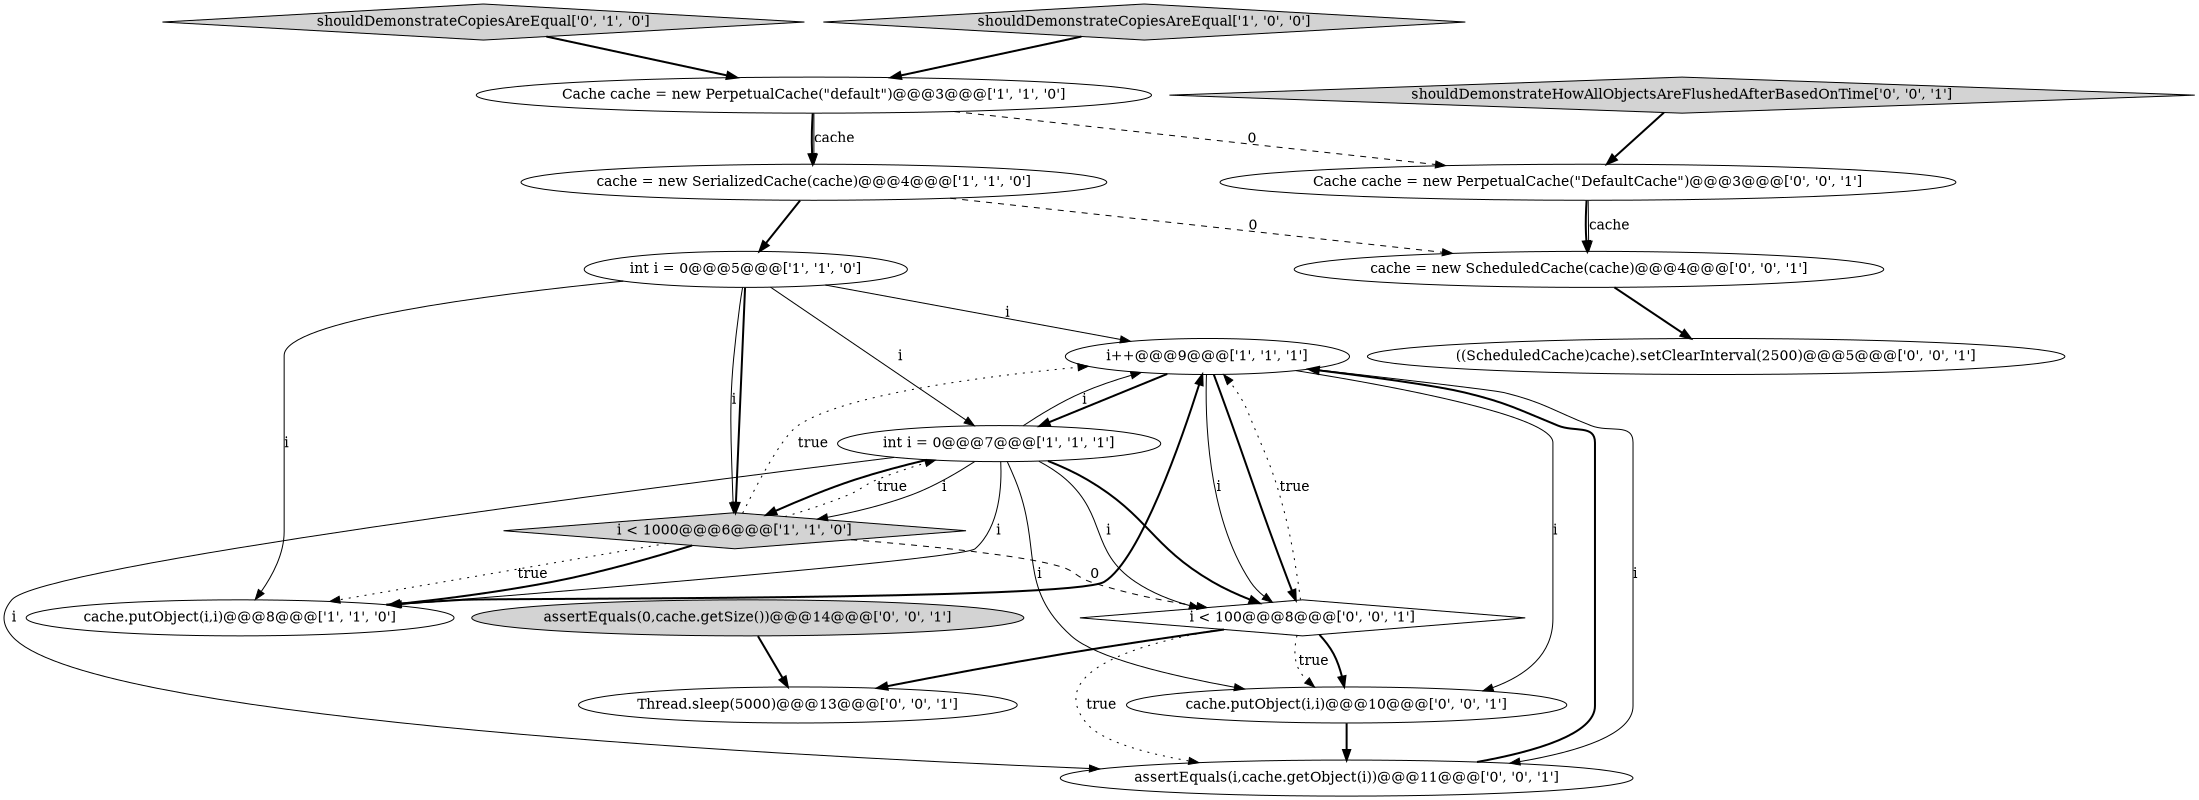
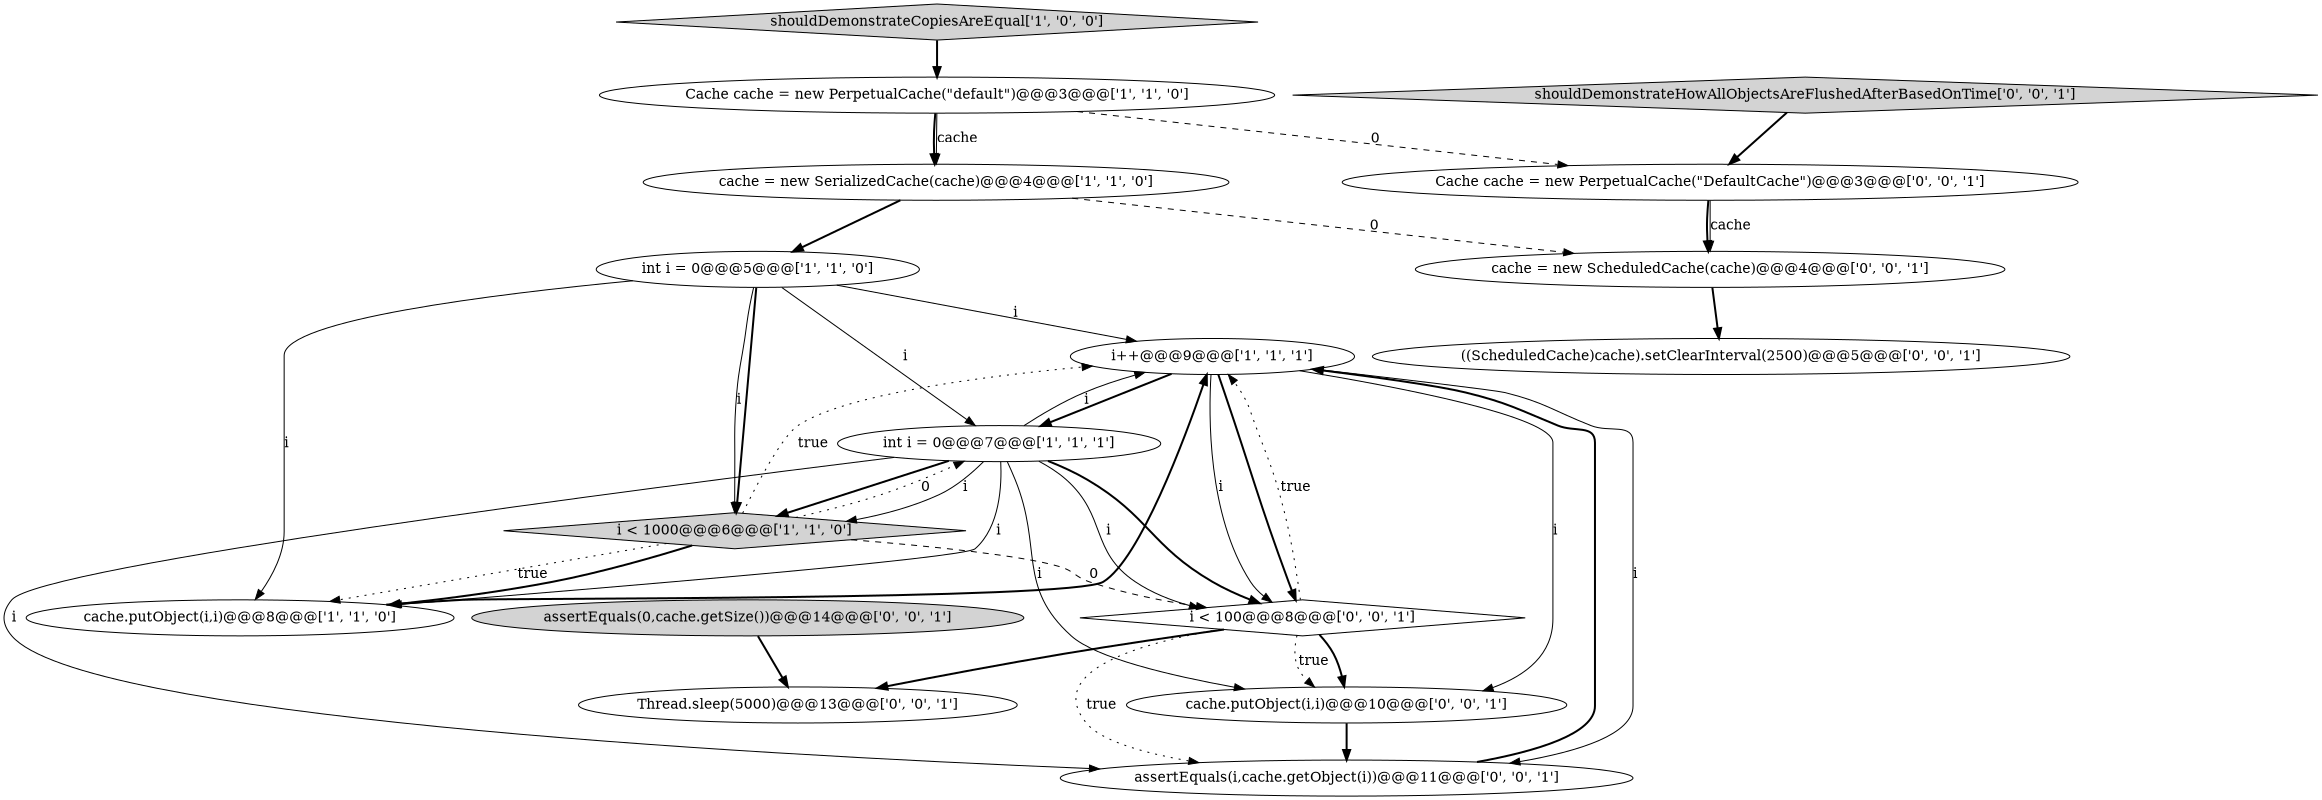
(483, 22) -> none
(892, 487) -> (926, 487)
